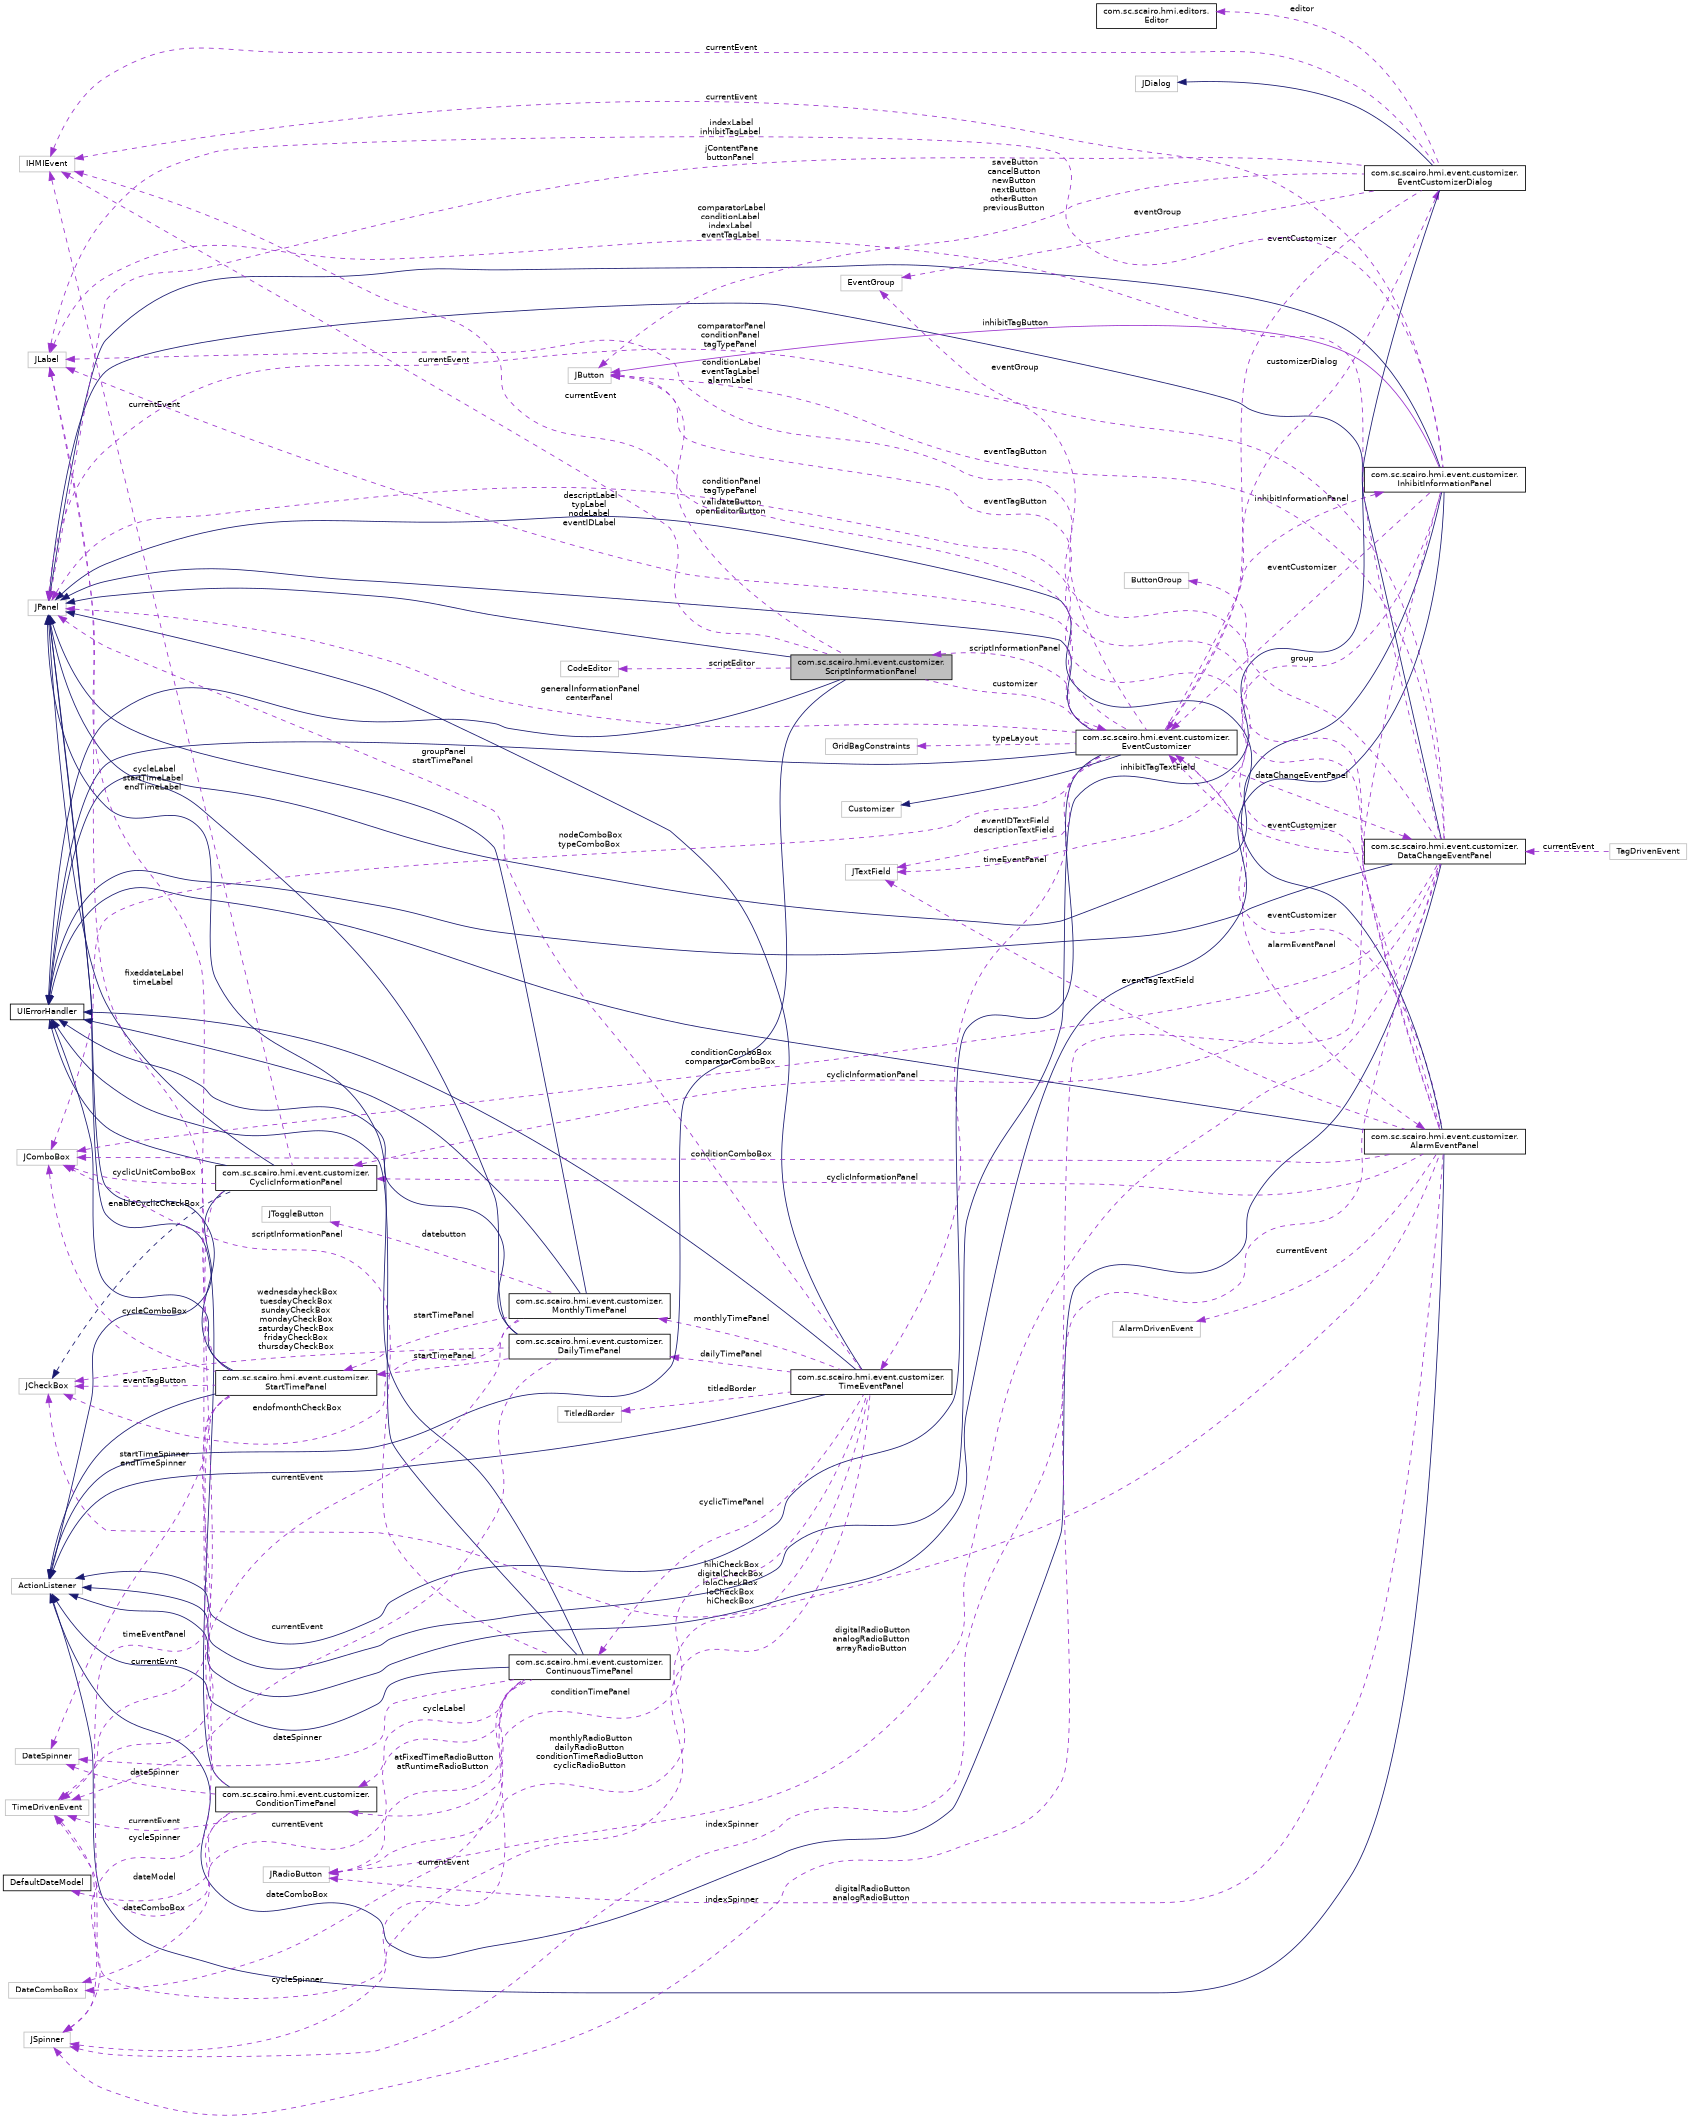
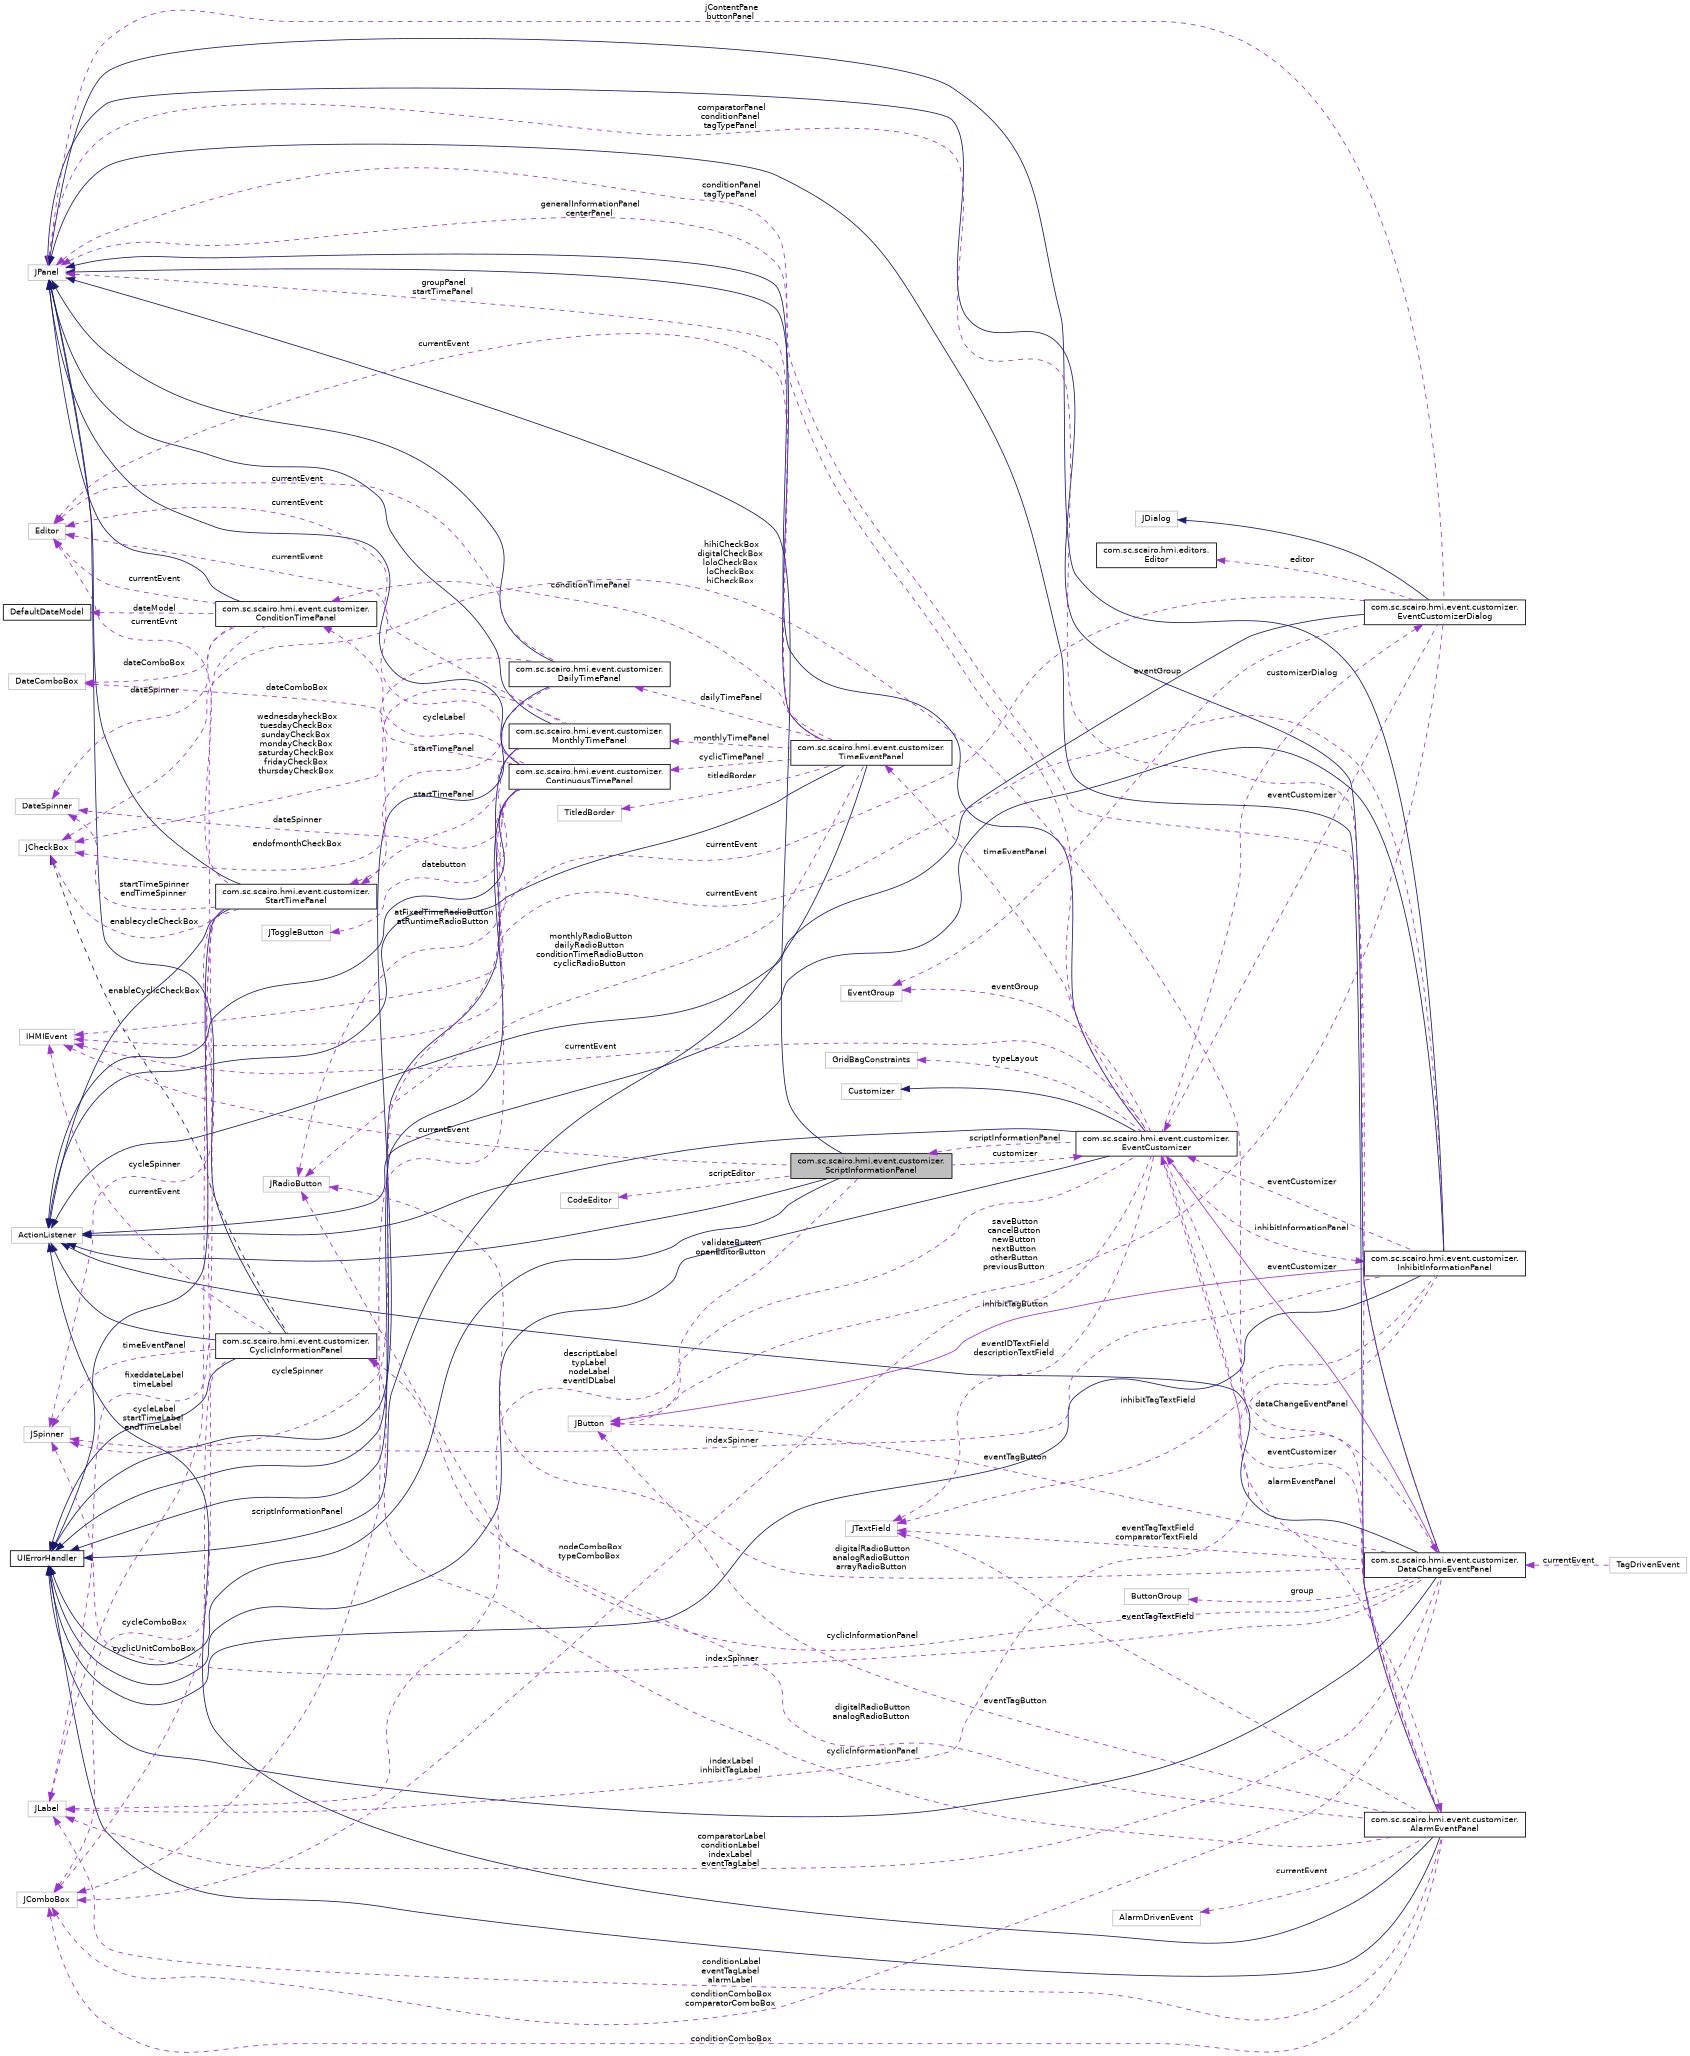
(1257, 832) -> (1316, 1350)
(153, 1381) -> (153, 922)
none -> (1135, 1546)
(47, 1808) -> (47, 531)
